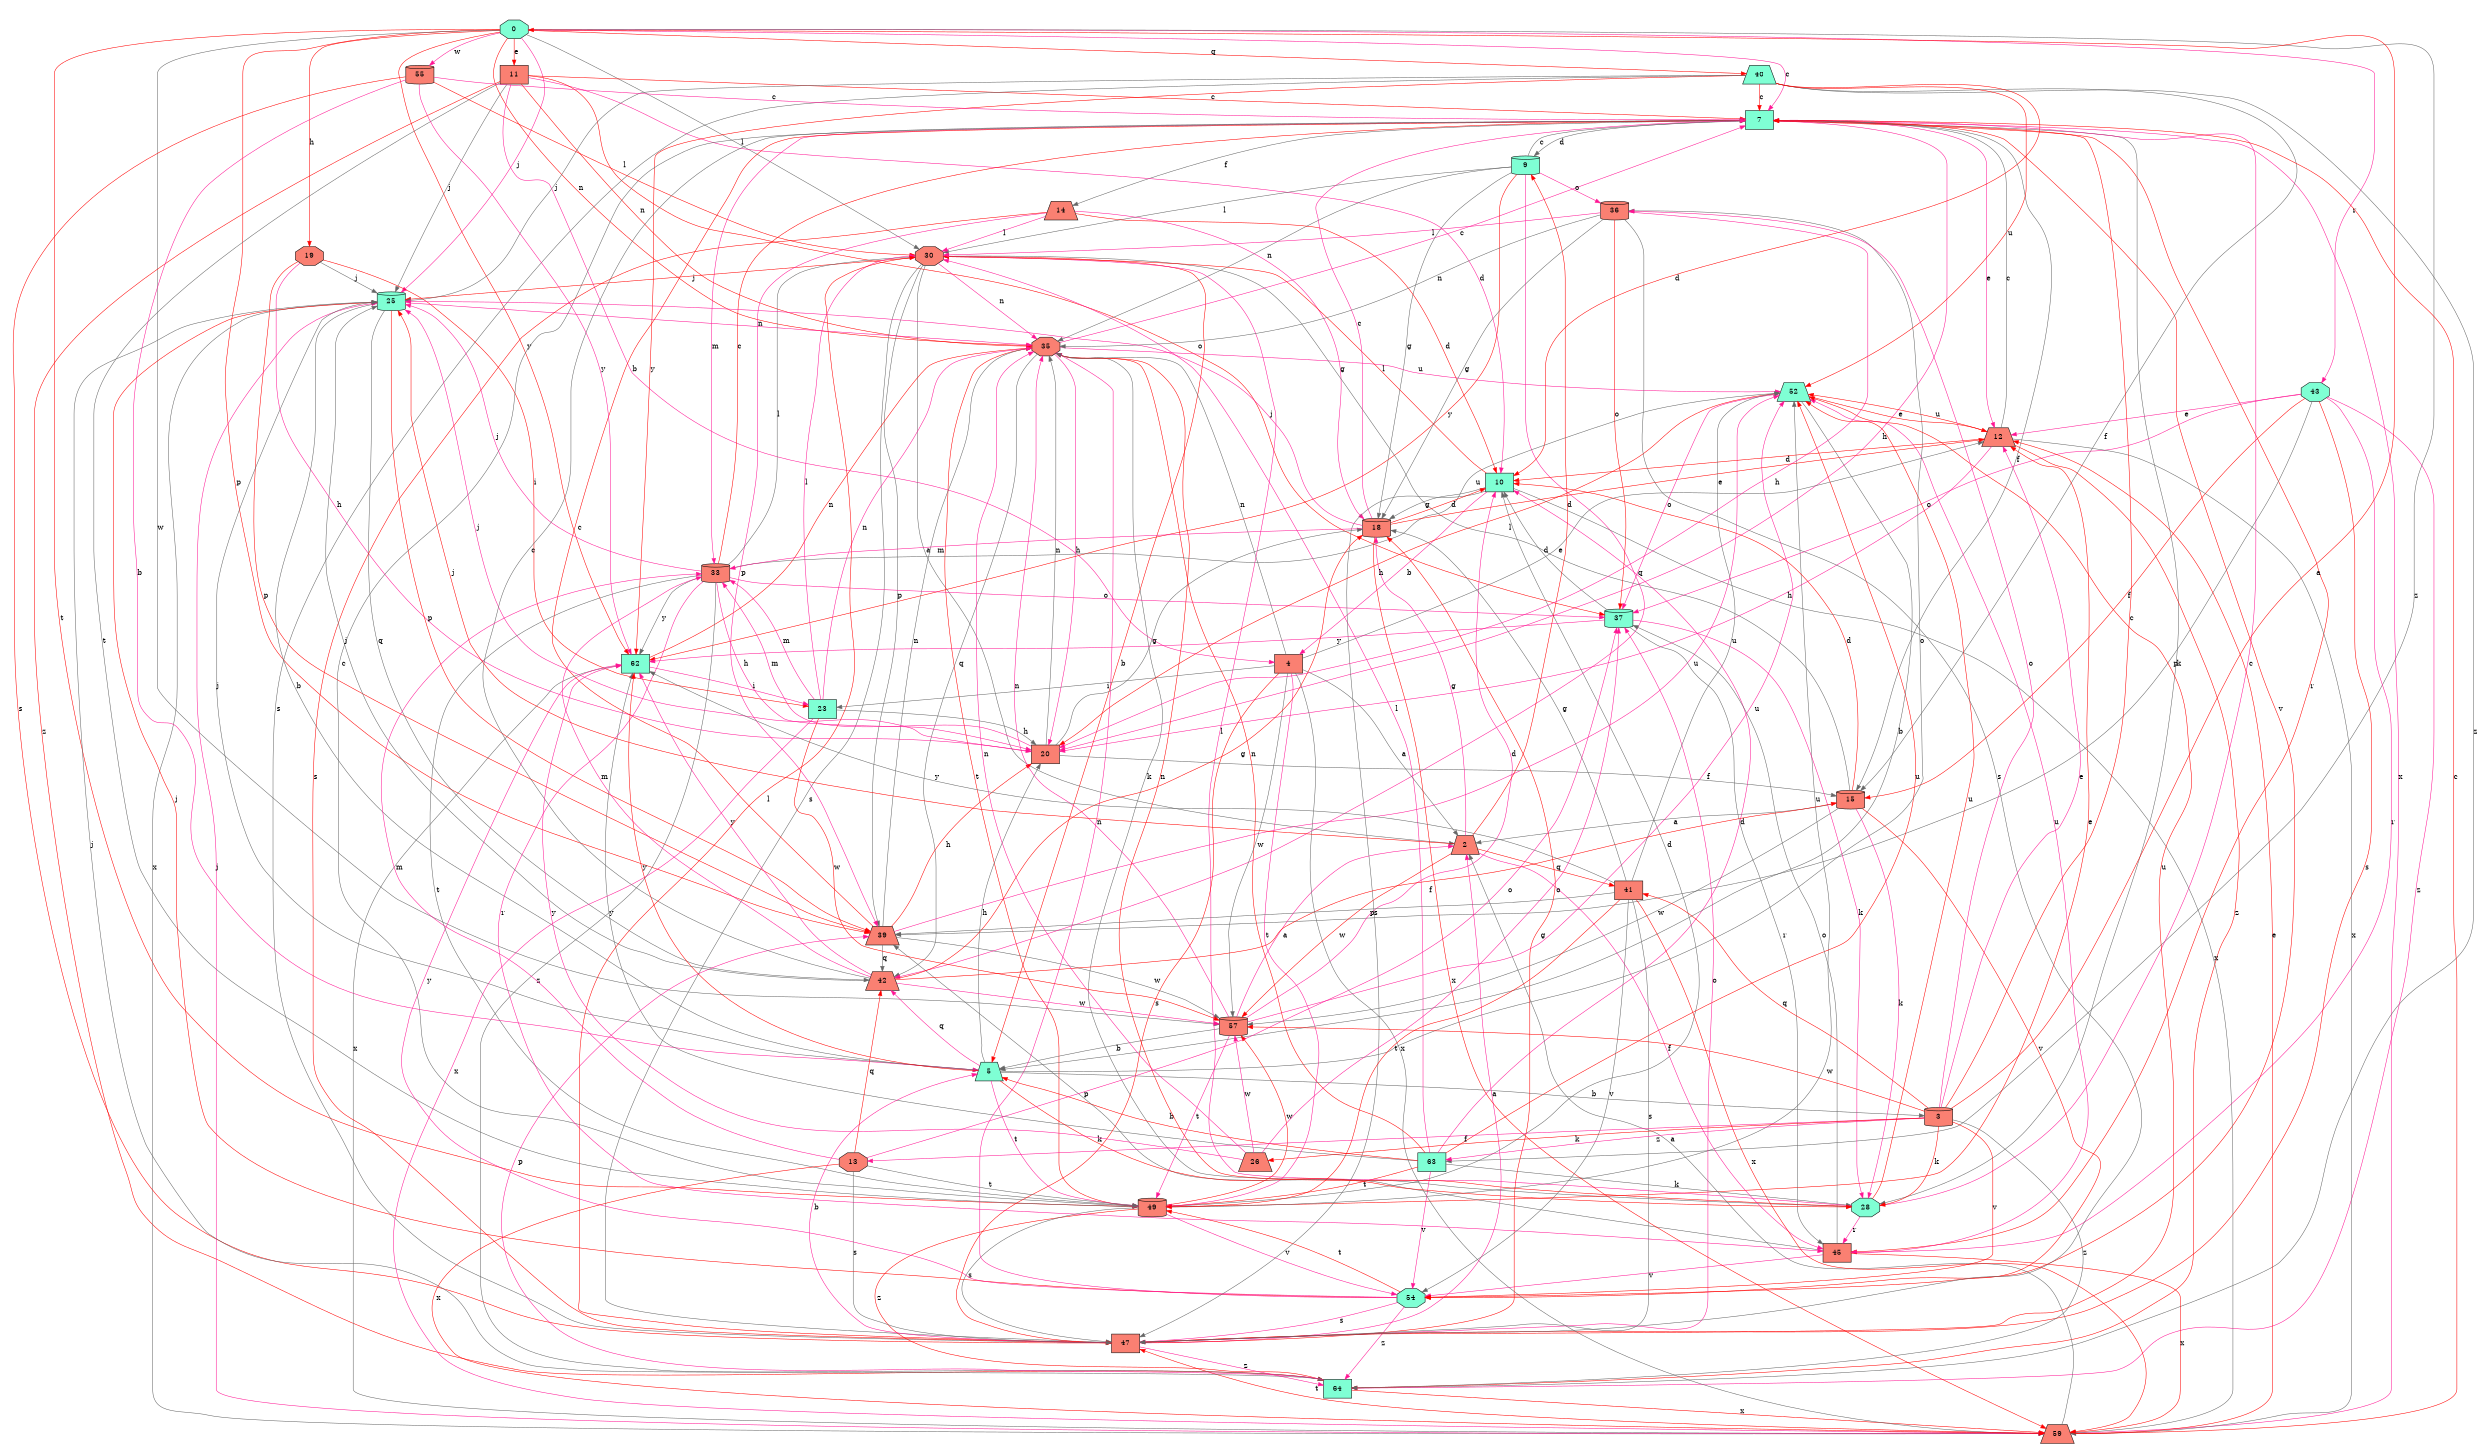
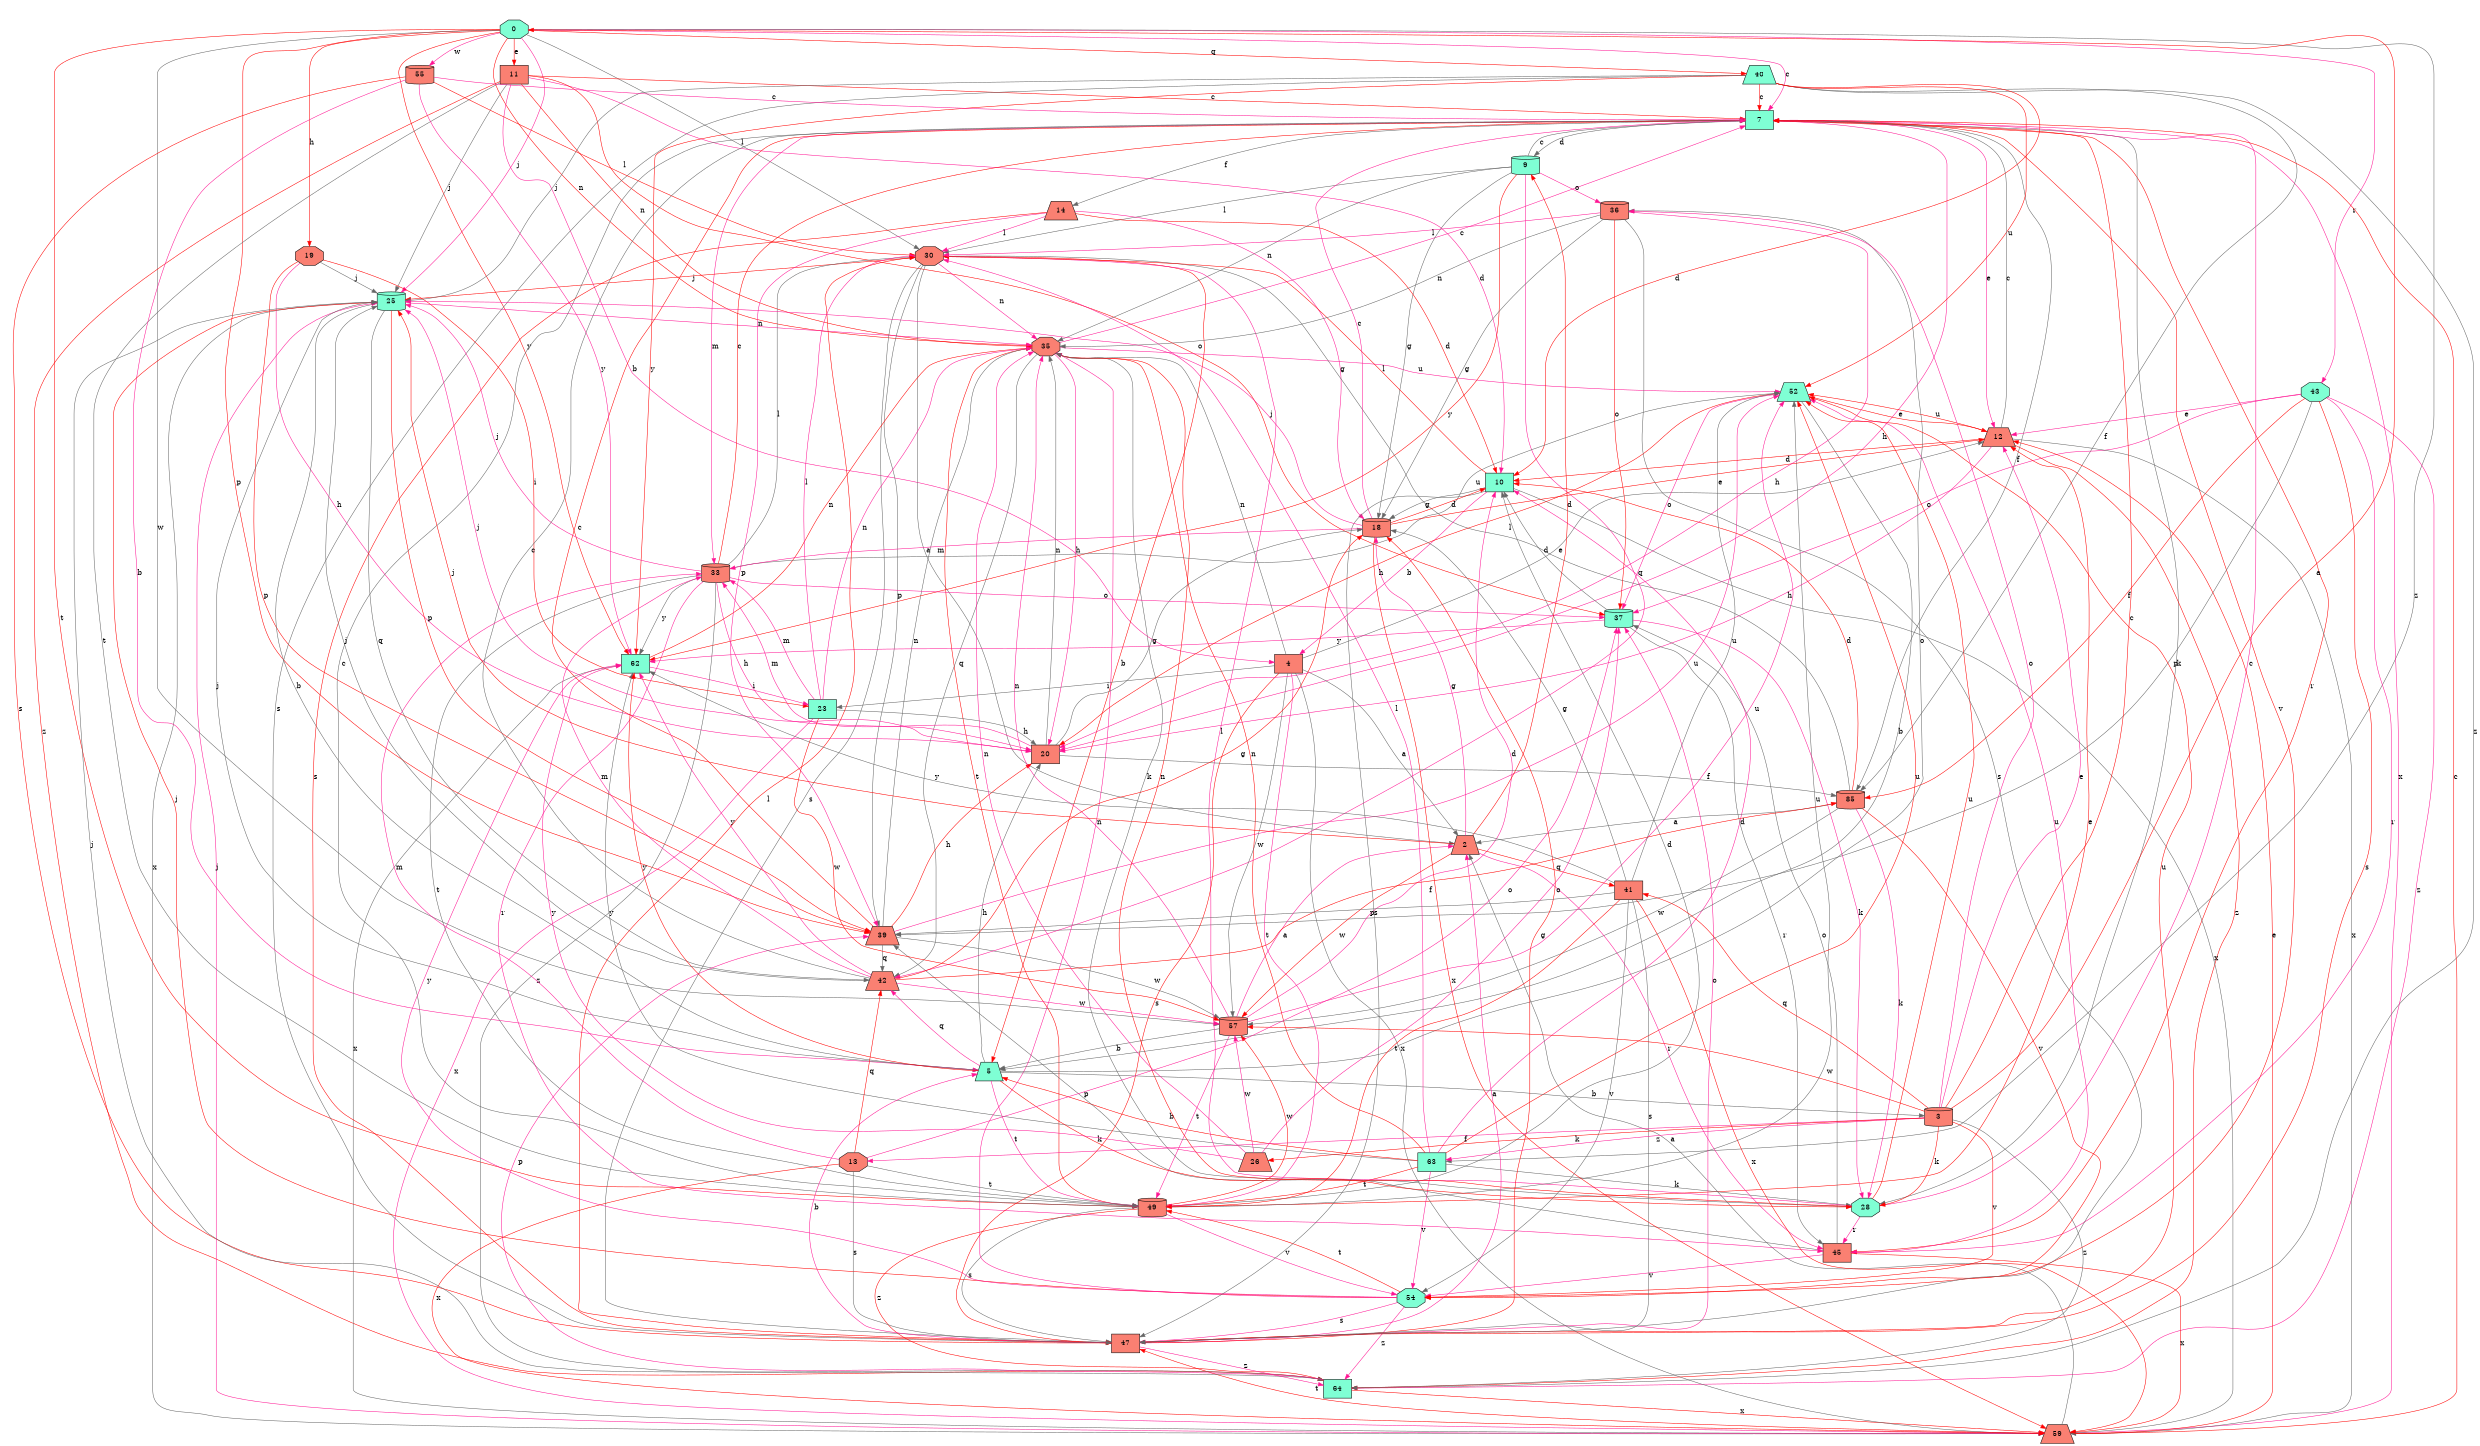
(1851, 800) -> (1851, 800)
(1670, 1049) -> (1670, 1049)
